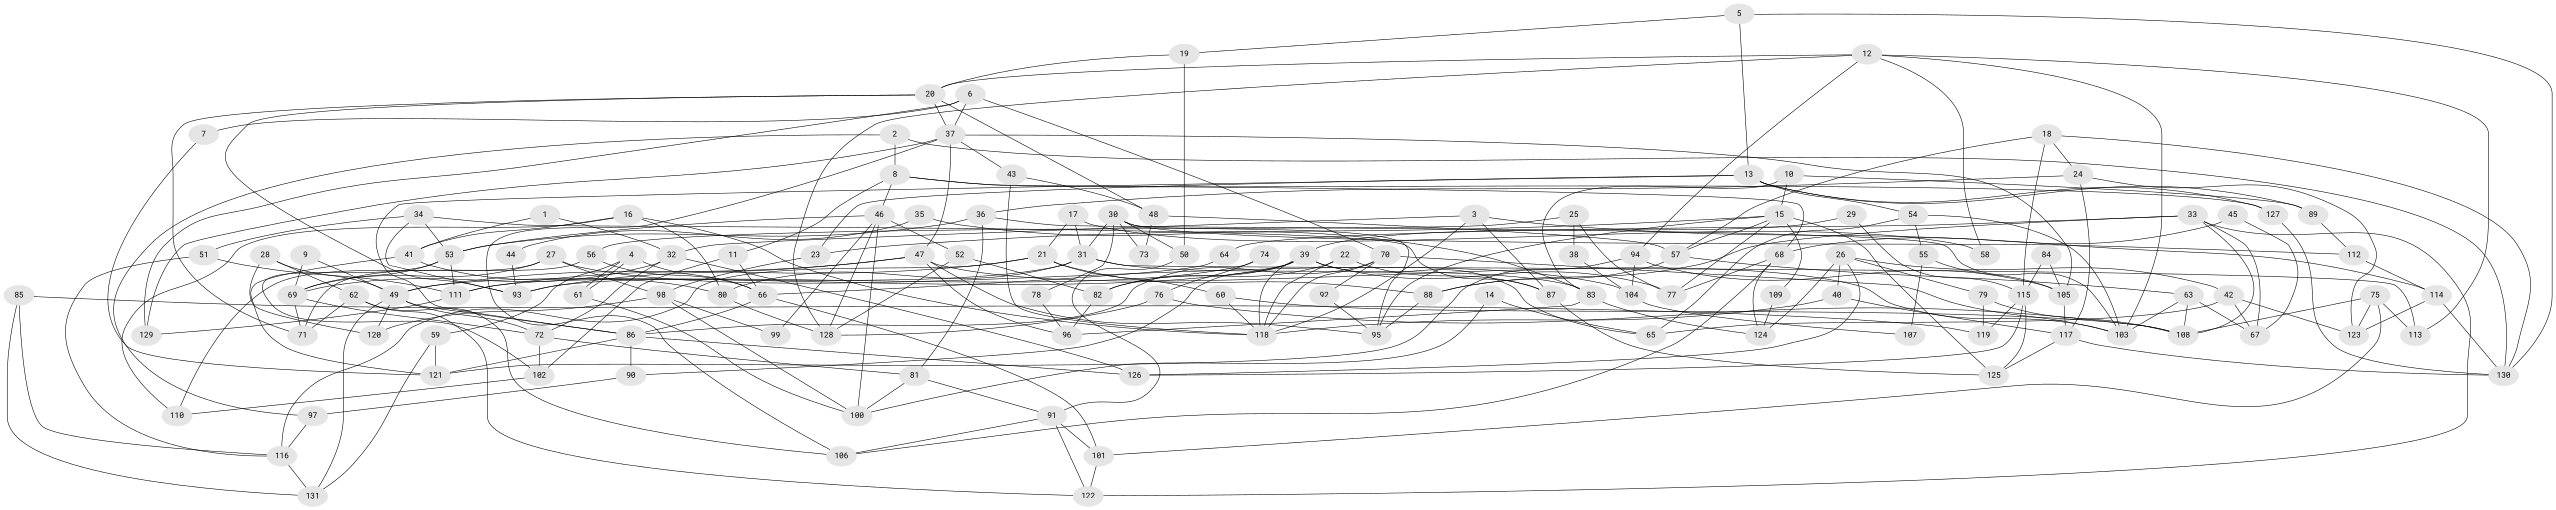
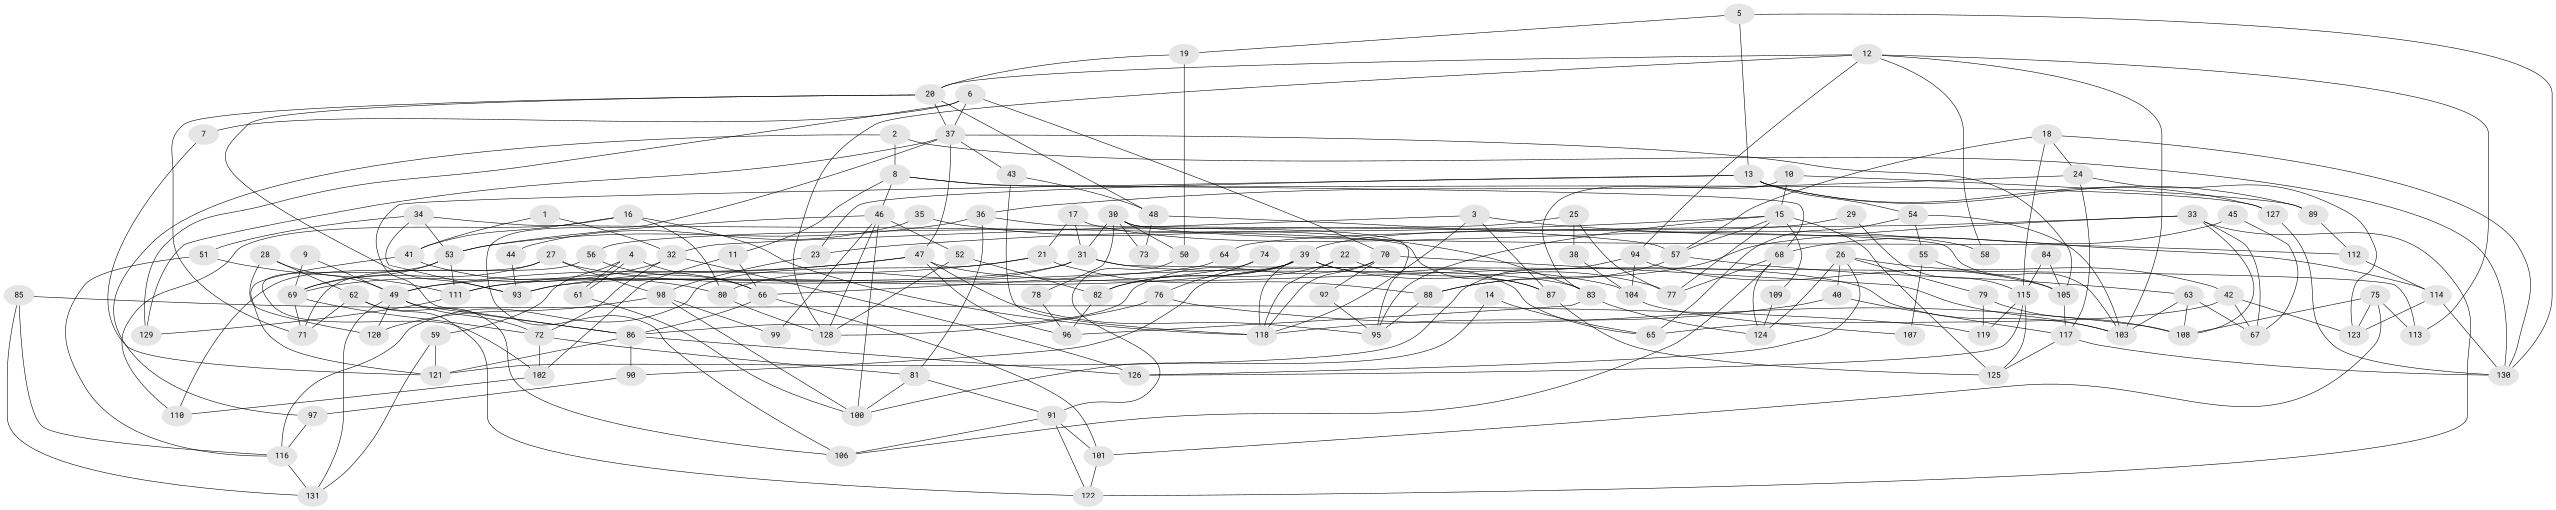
(1221, 295) -> none
